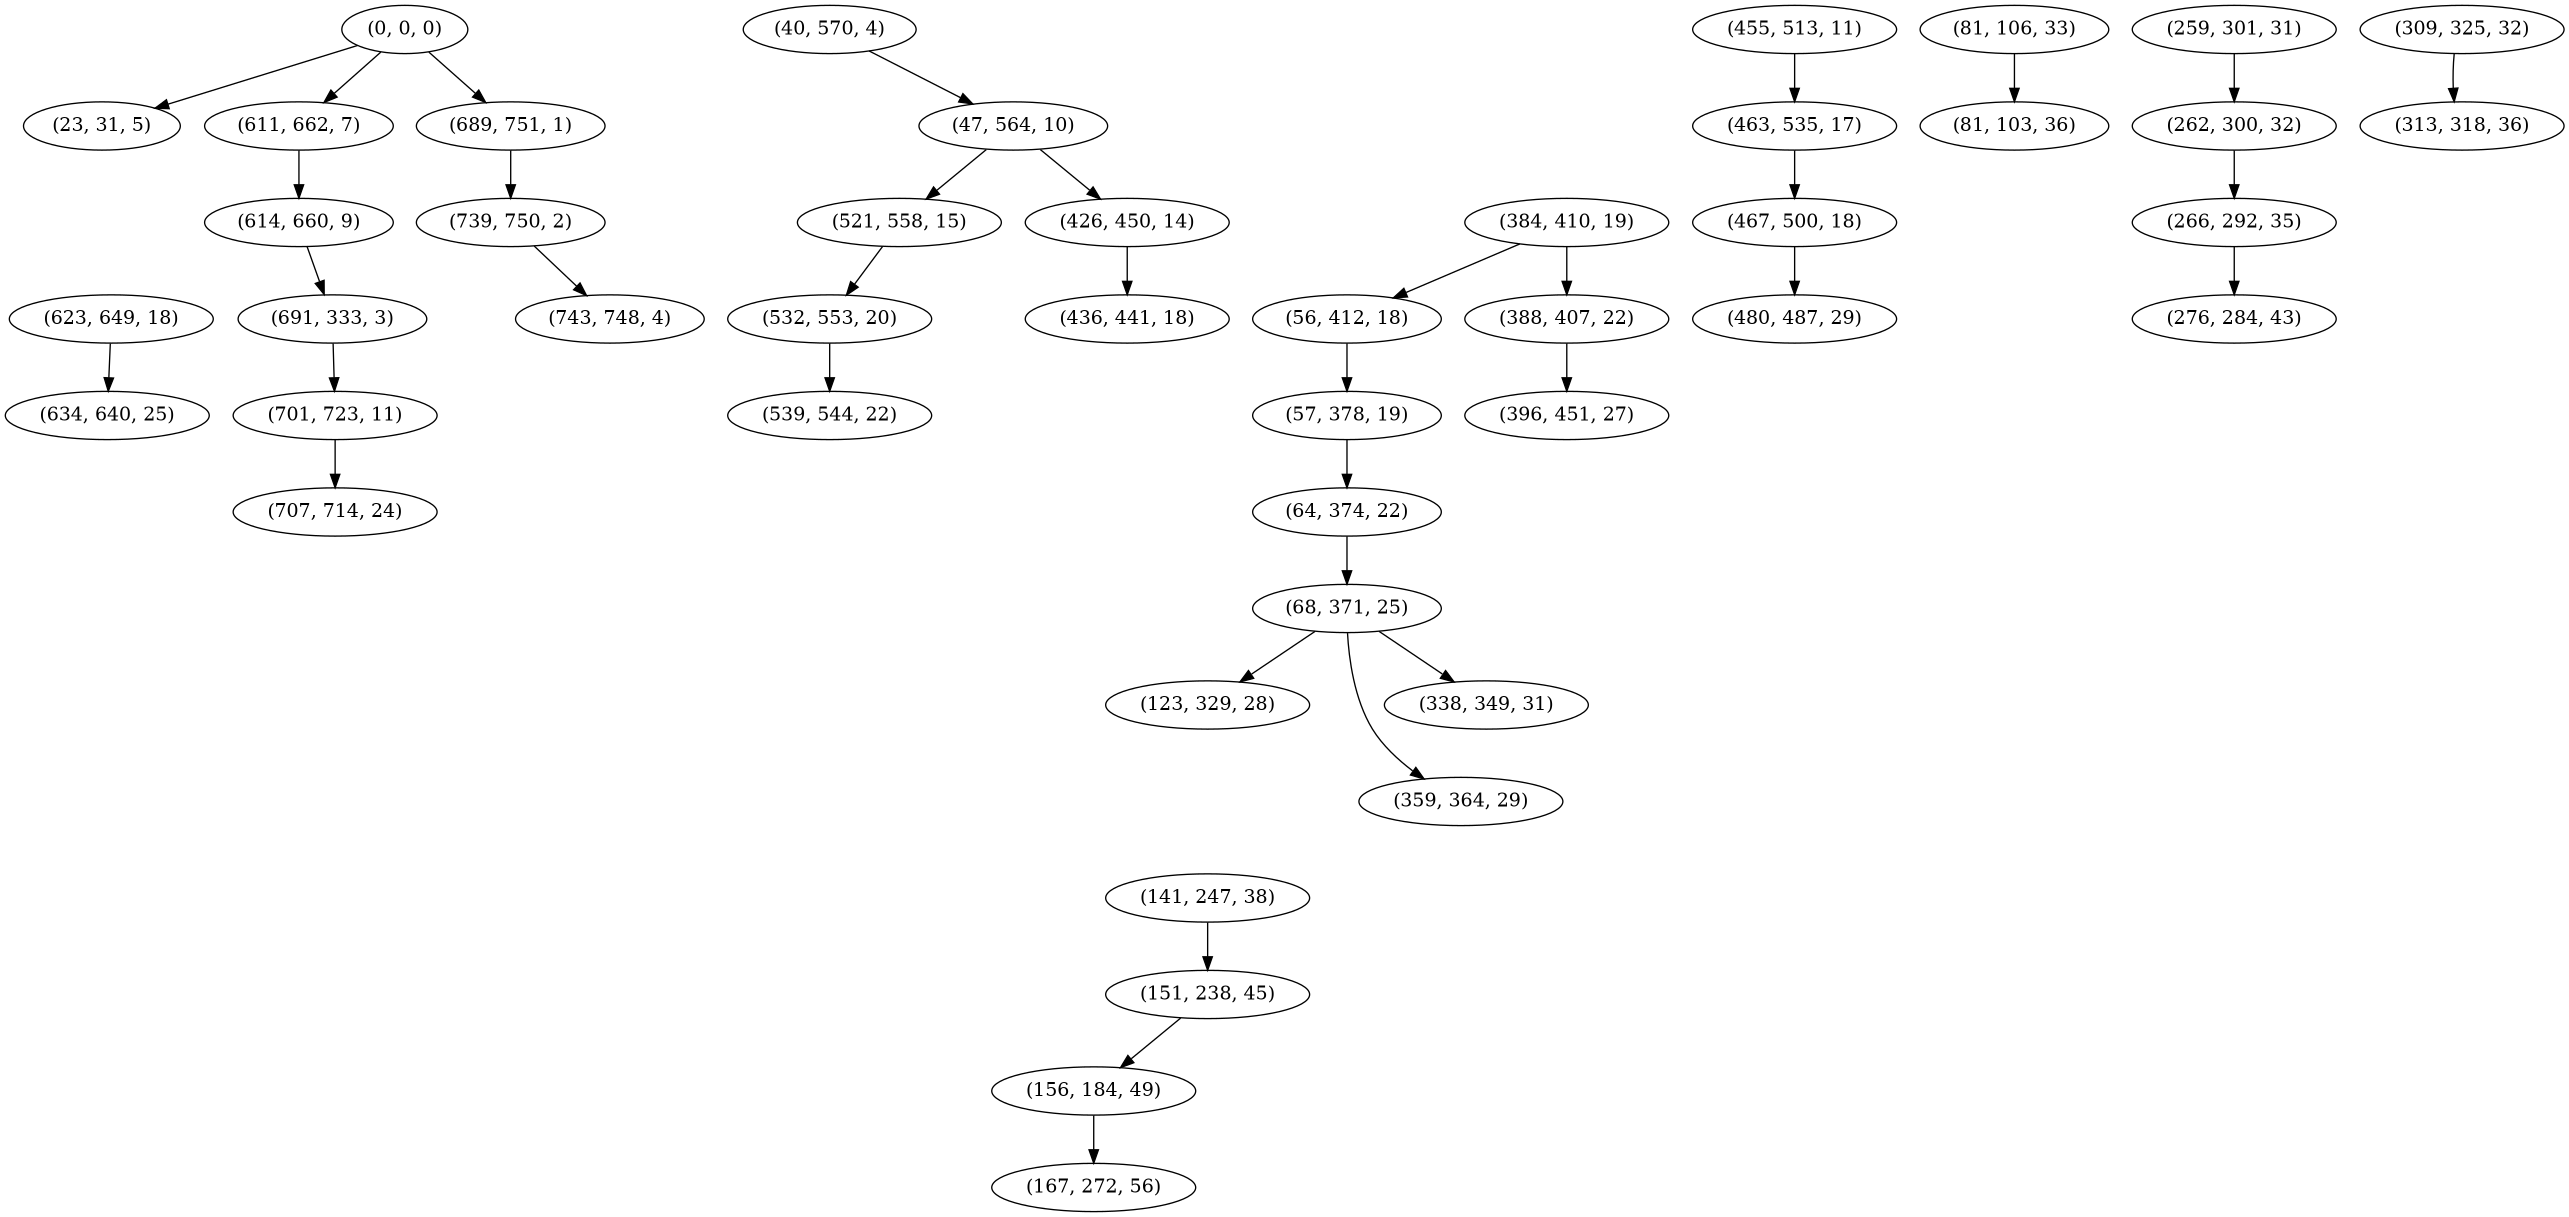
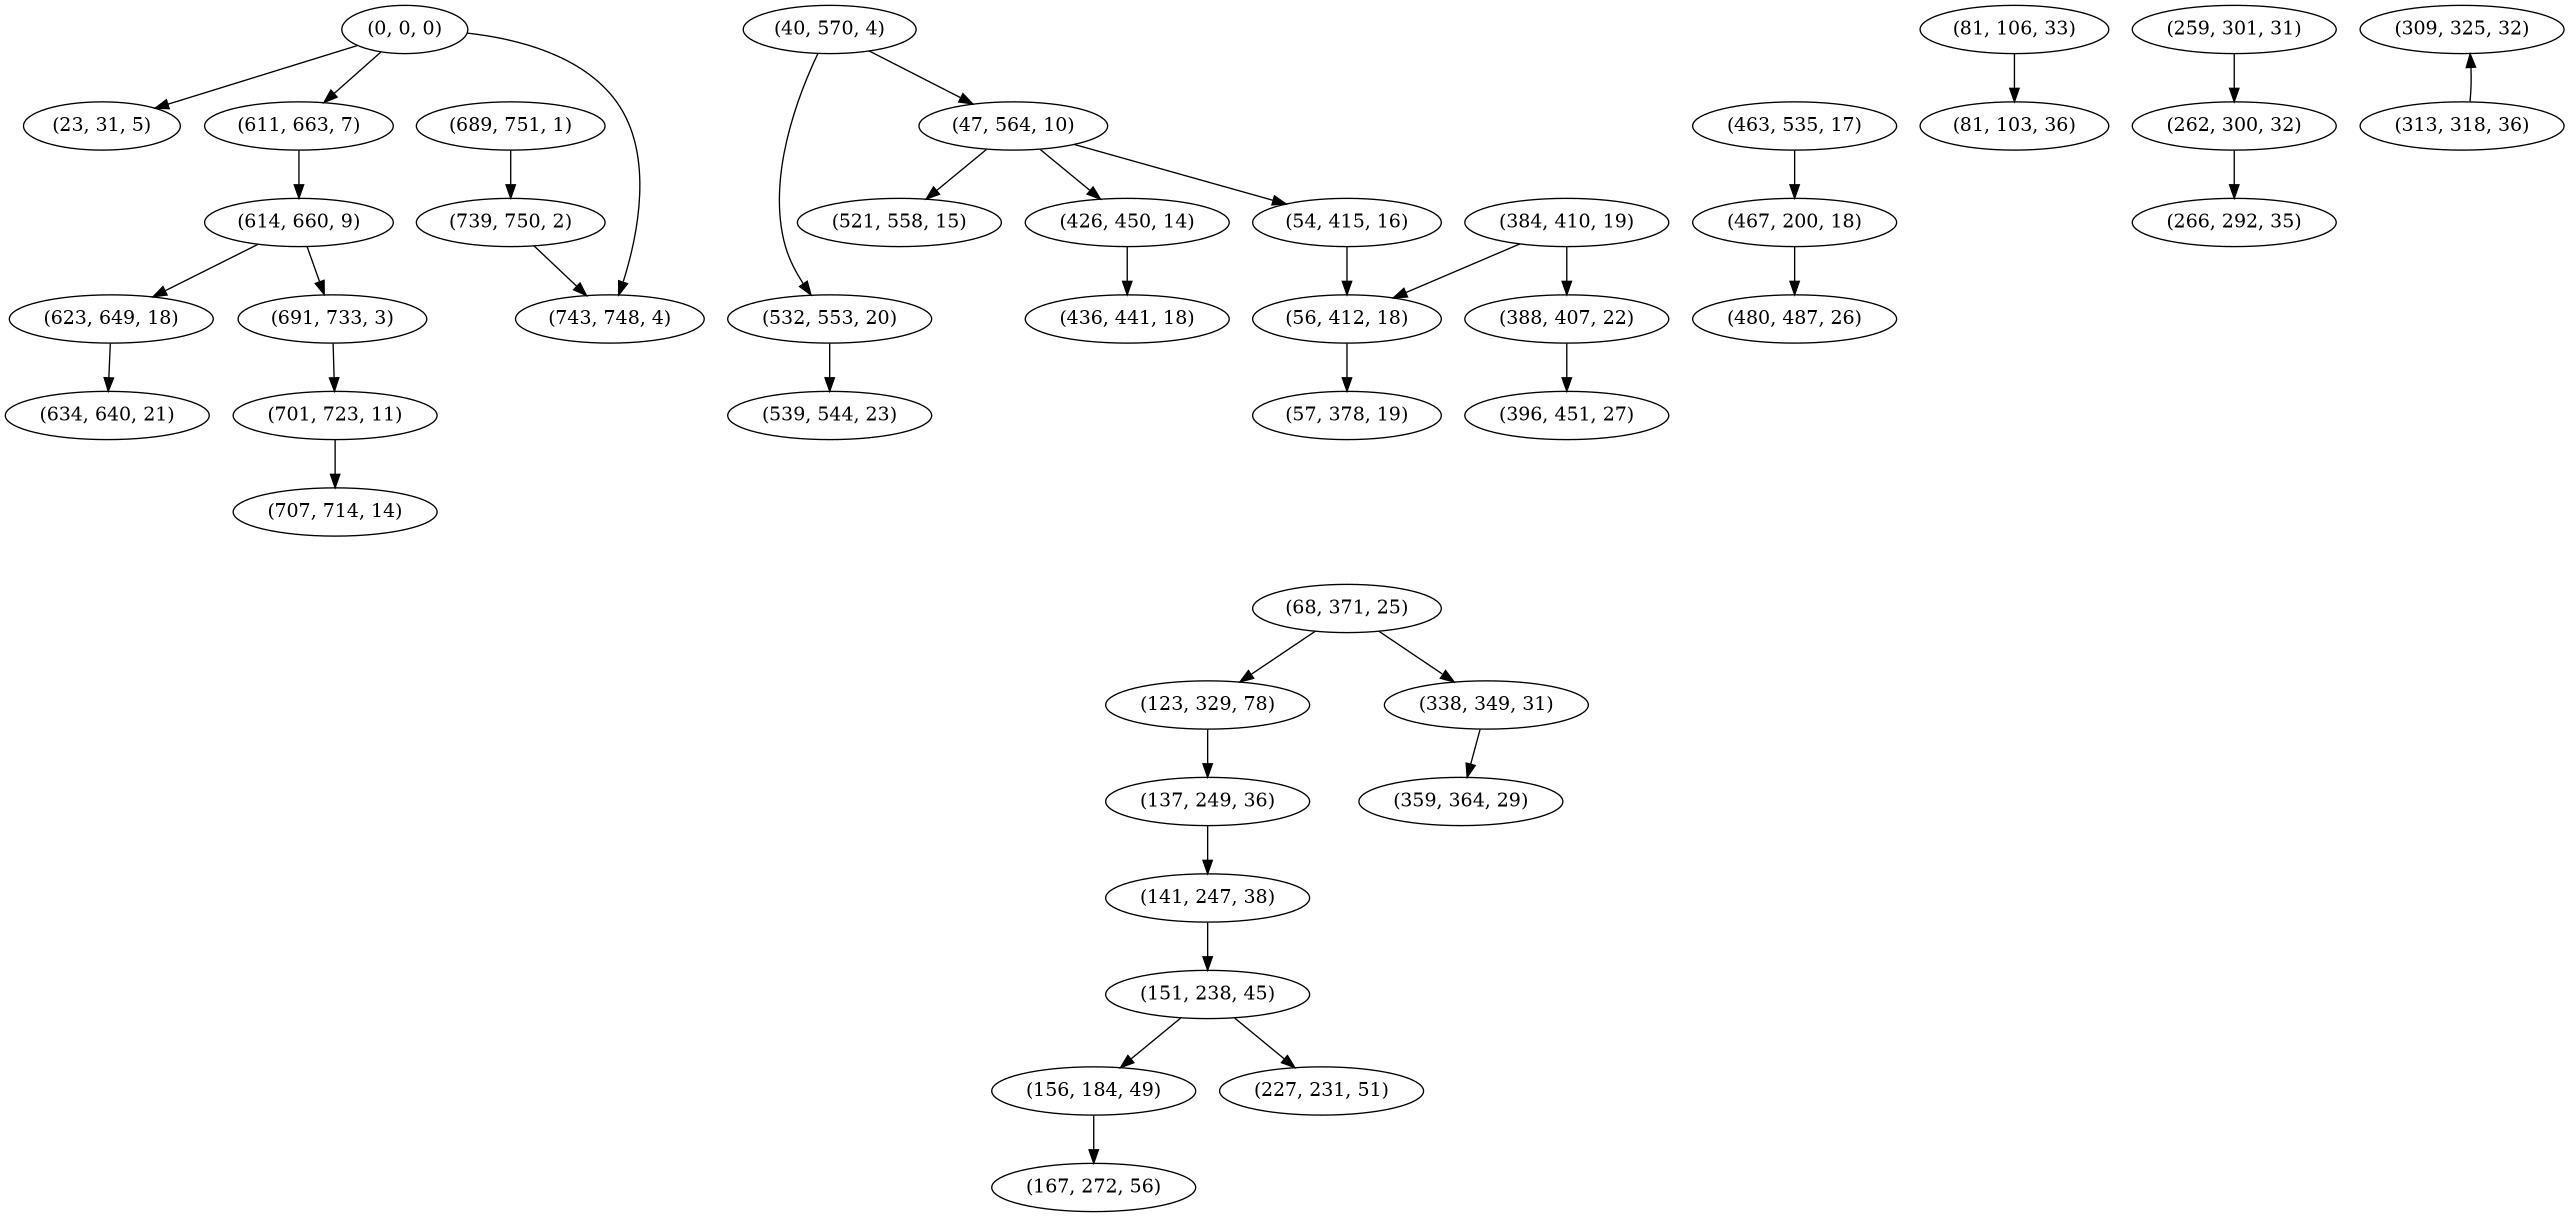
(1795, 29) -> none
(2453, 71) -> (2471, 85)
(452, 73) -> (621, 109)
(299, 126) -> (299, 126)
none -> (1347, 222)
(1795, 222) -> (1795, 222)
(869, 265) -> (782, 168)
none -> (211, 268)
(332, 319) -> (332, 319)
(1795, 319) -> (1795, 319)
(2234, 319) -> none
(107, 415) -> (107, 415)
(830, 415) -> (830, 415)
(335, 512) -> (335, 512)
(1347, 512) -> none
(1208, 705) -> (1208, 705)
(1363, 710) -> (1475, 747)
none -> (1208, 801)
none -> (1322, 1091)
